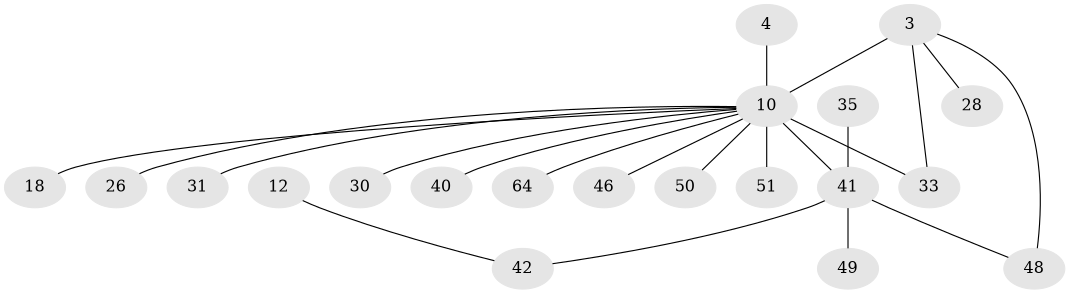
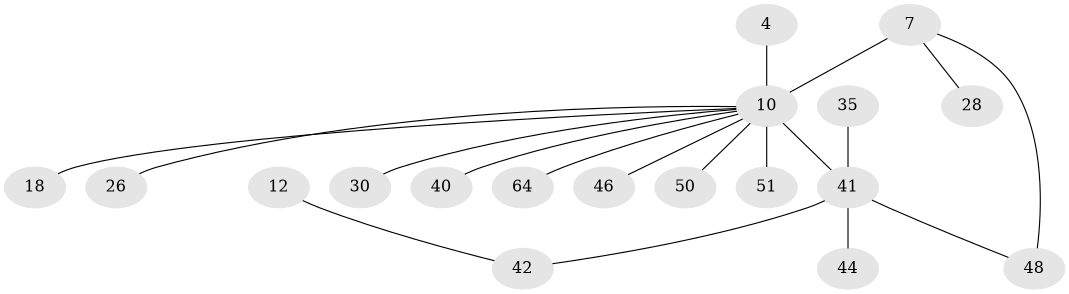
(910, 25) -> (910, 25)
(198, 187) -> none
(929, 187) -> none
(848, 269) -> (848, 269)
